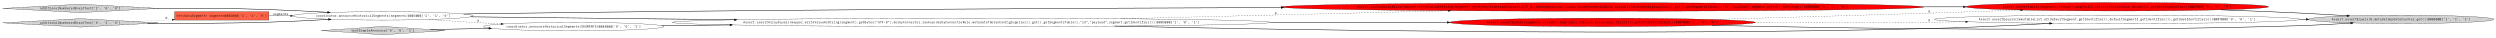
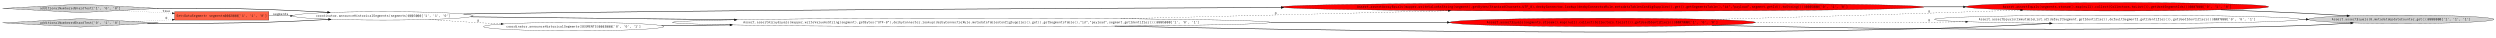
none -> (146, 12)
(383, 31) -> none
